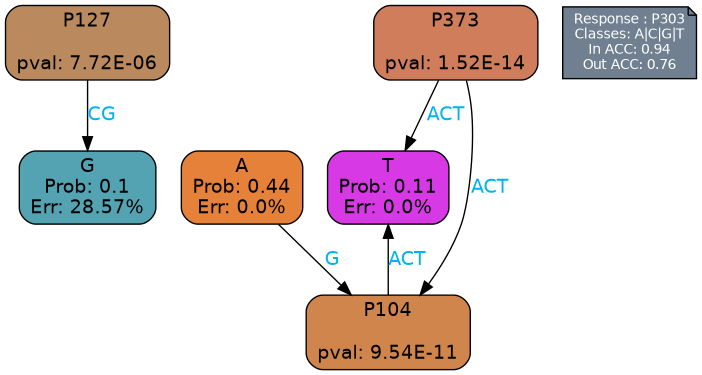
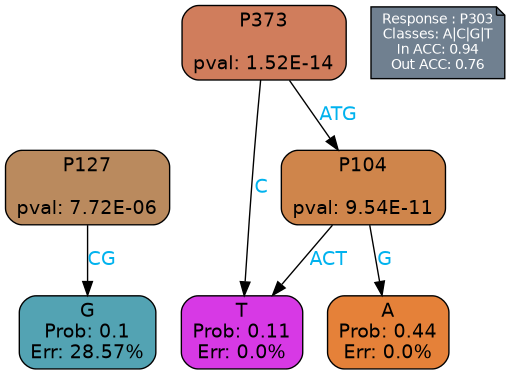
(446, 115) -> (261, 188)
(490, 188) -> (339, 115)
(310, 255) -> (375, 253)
